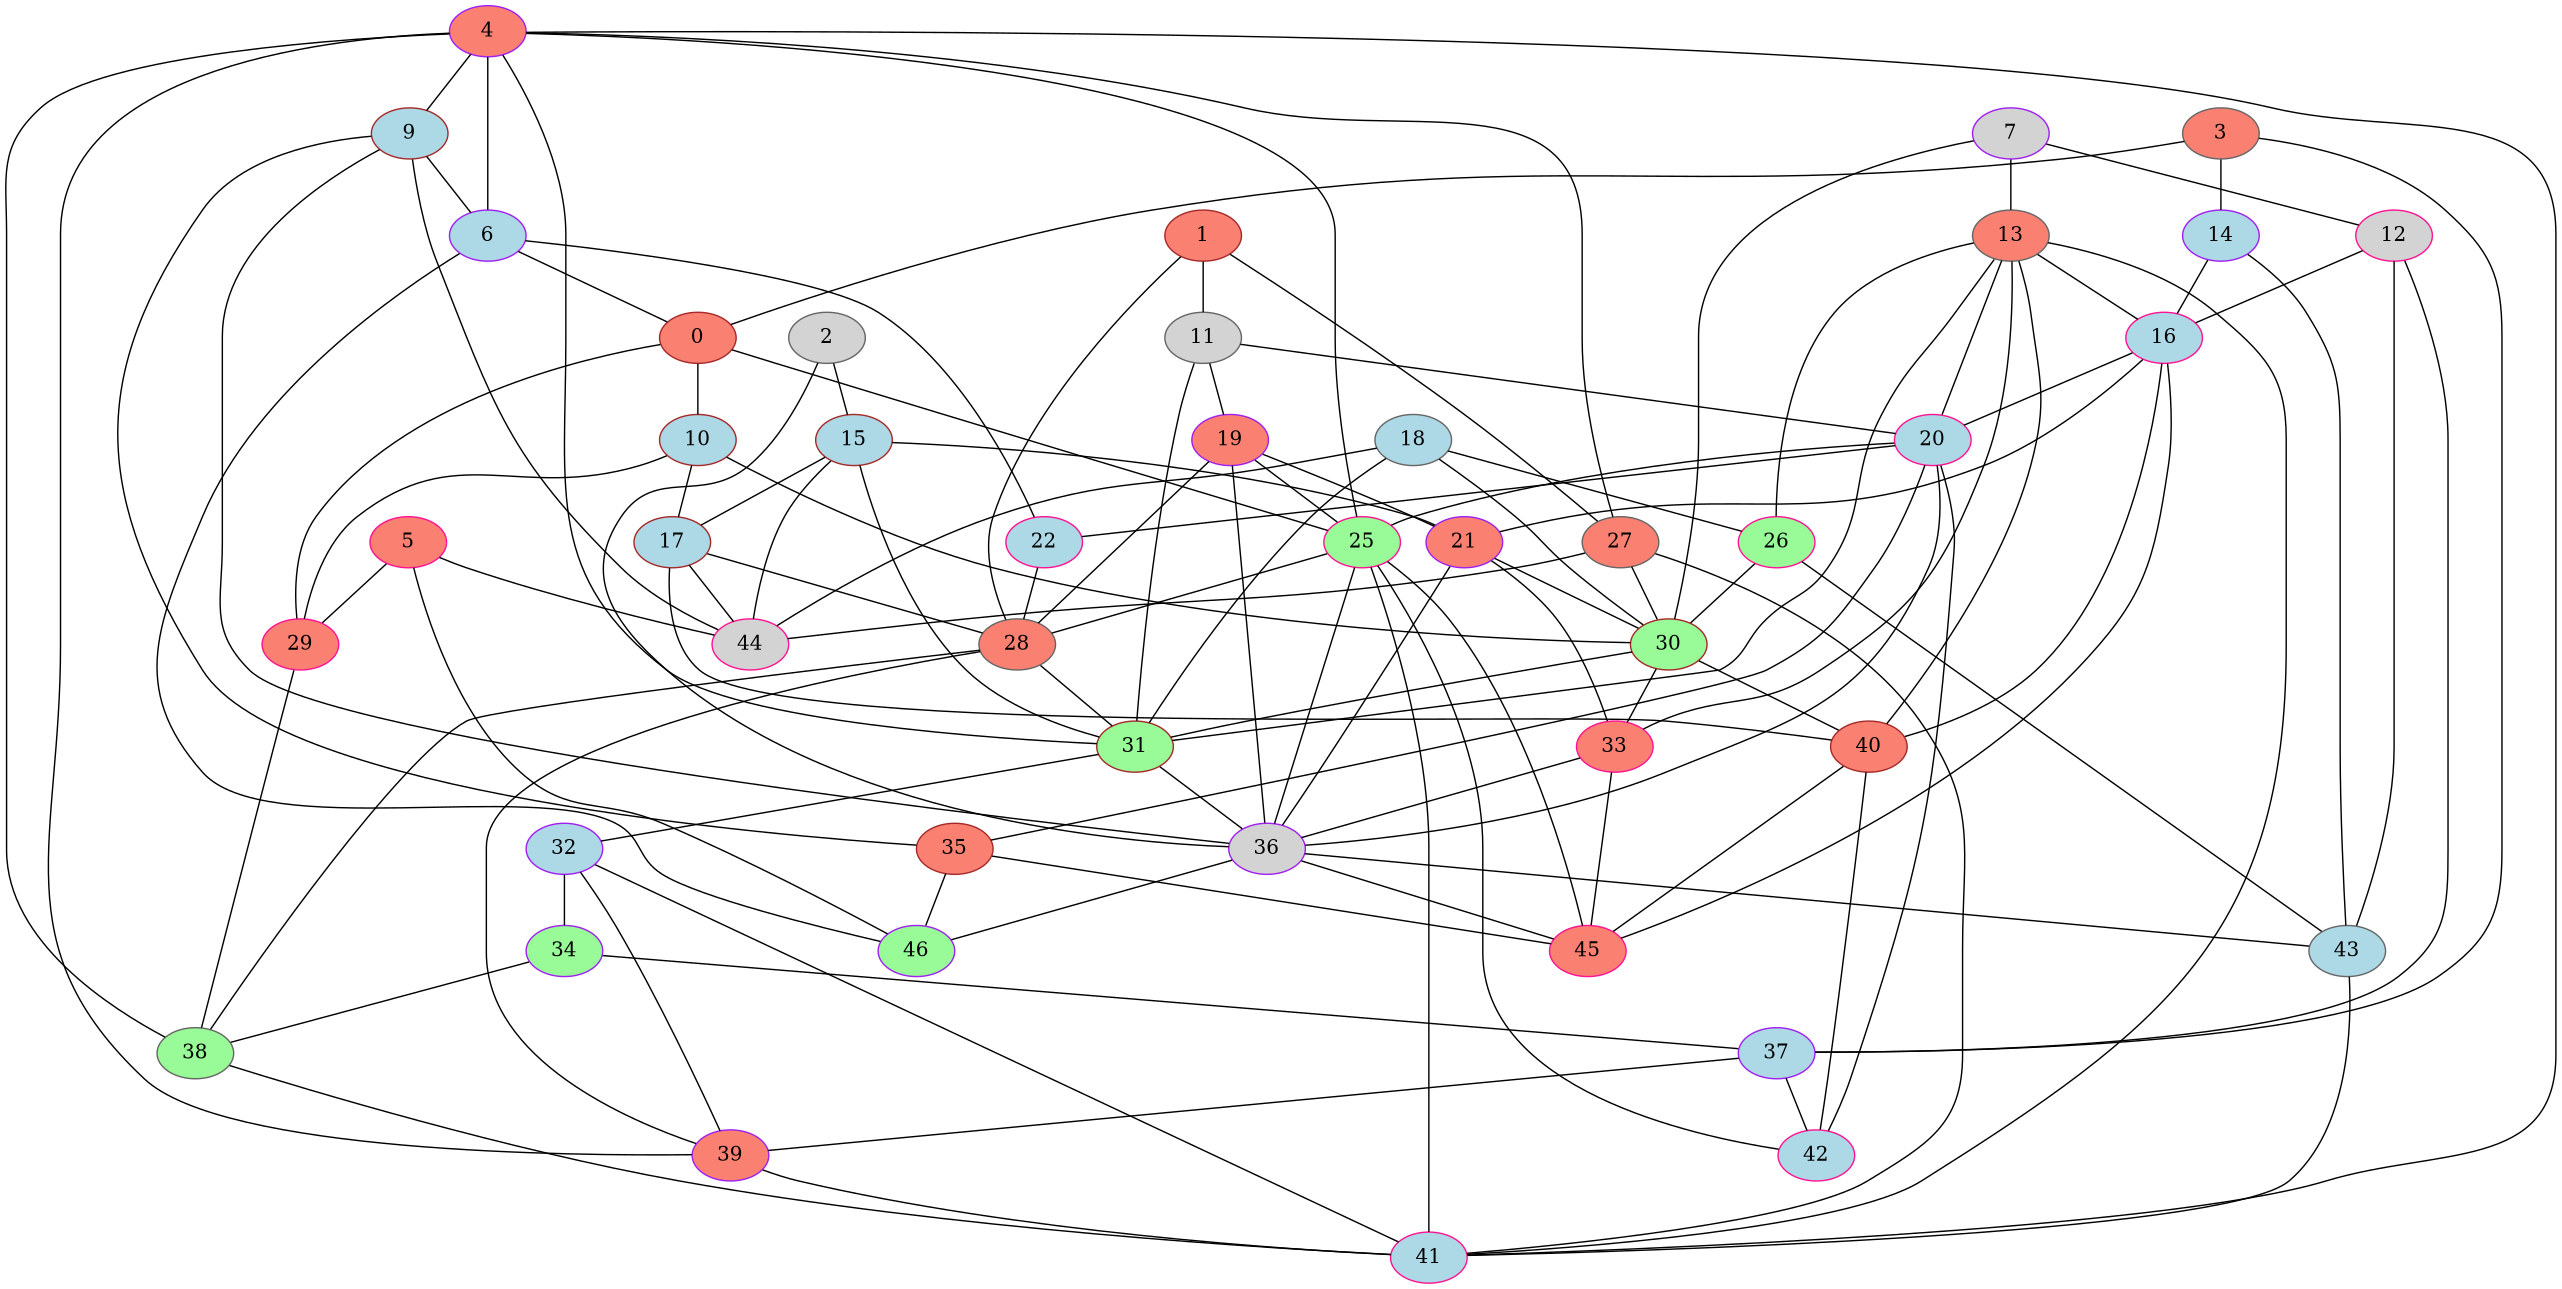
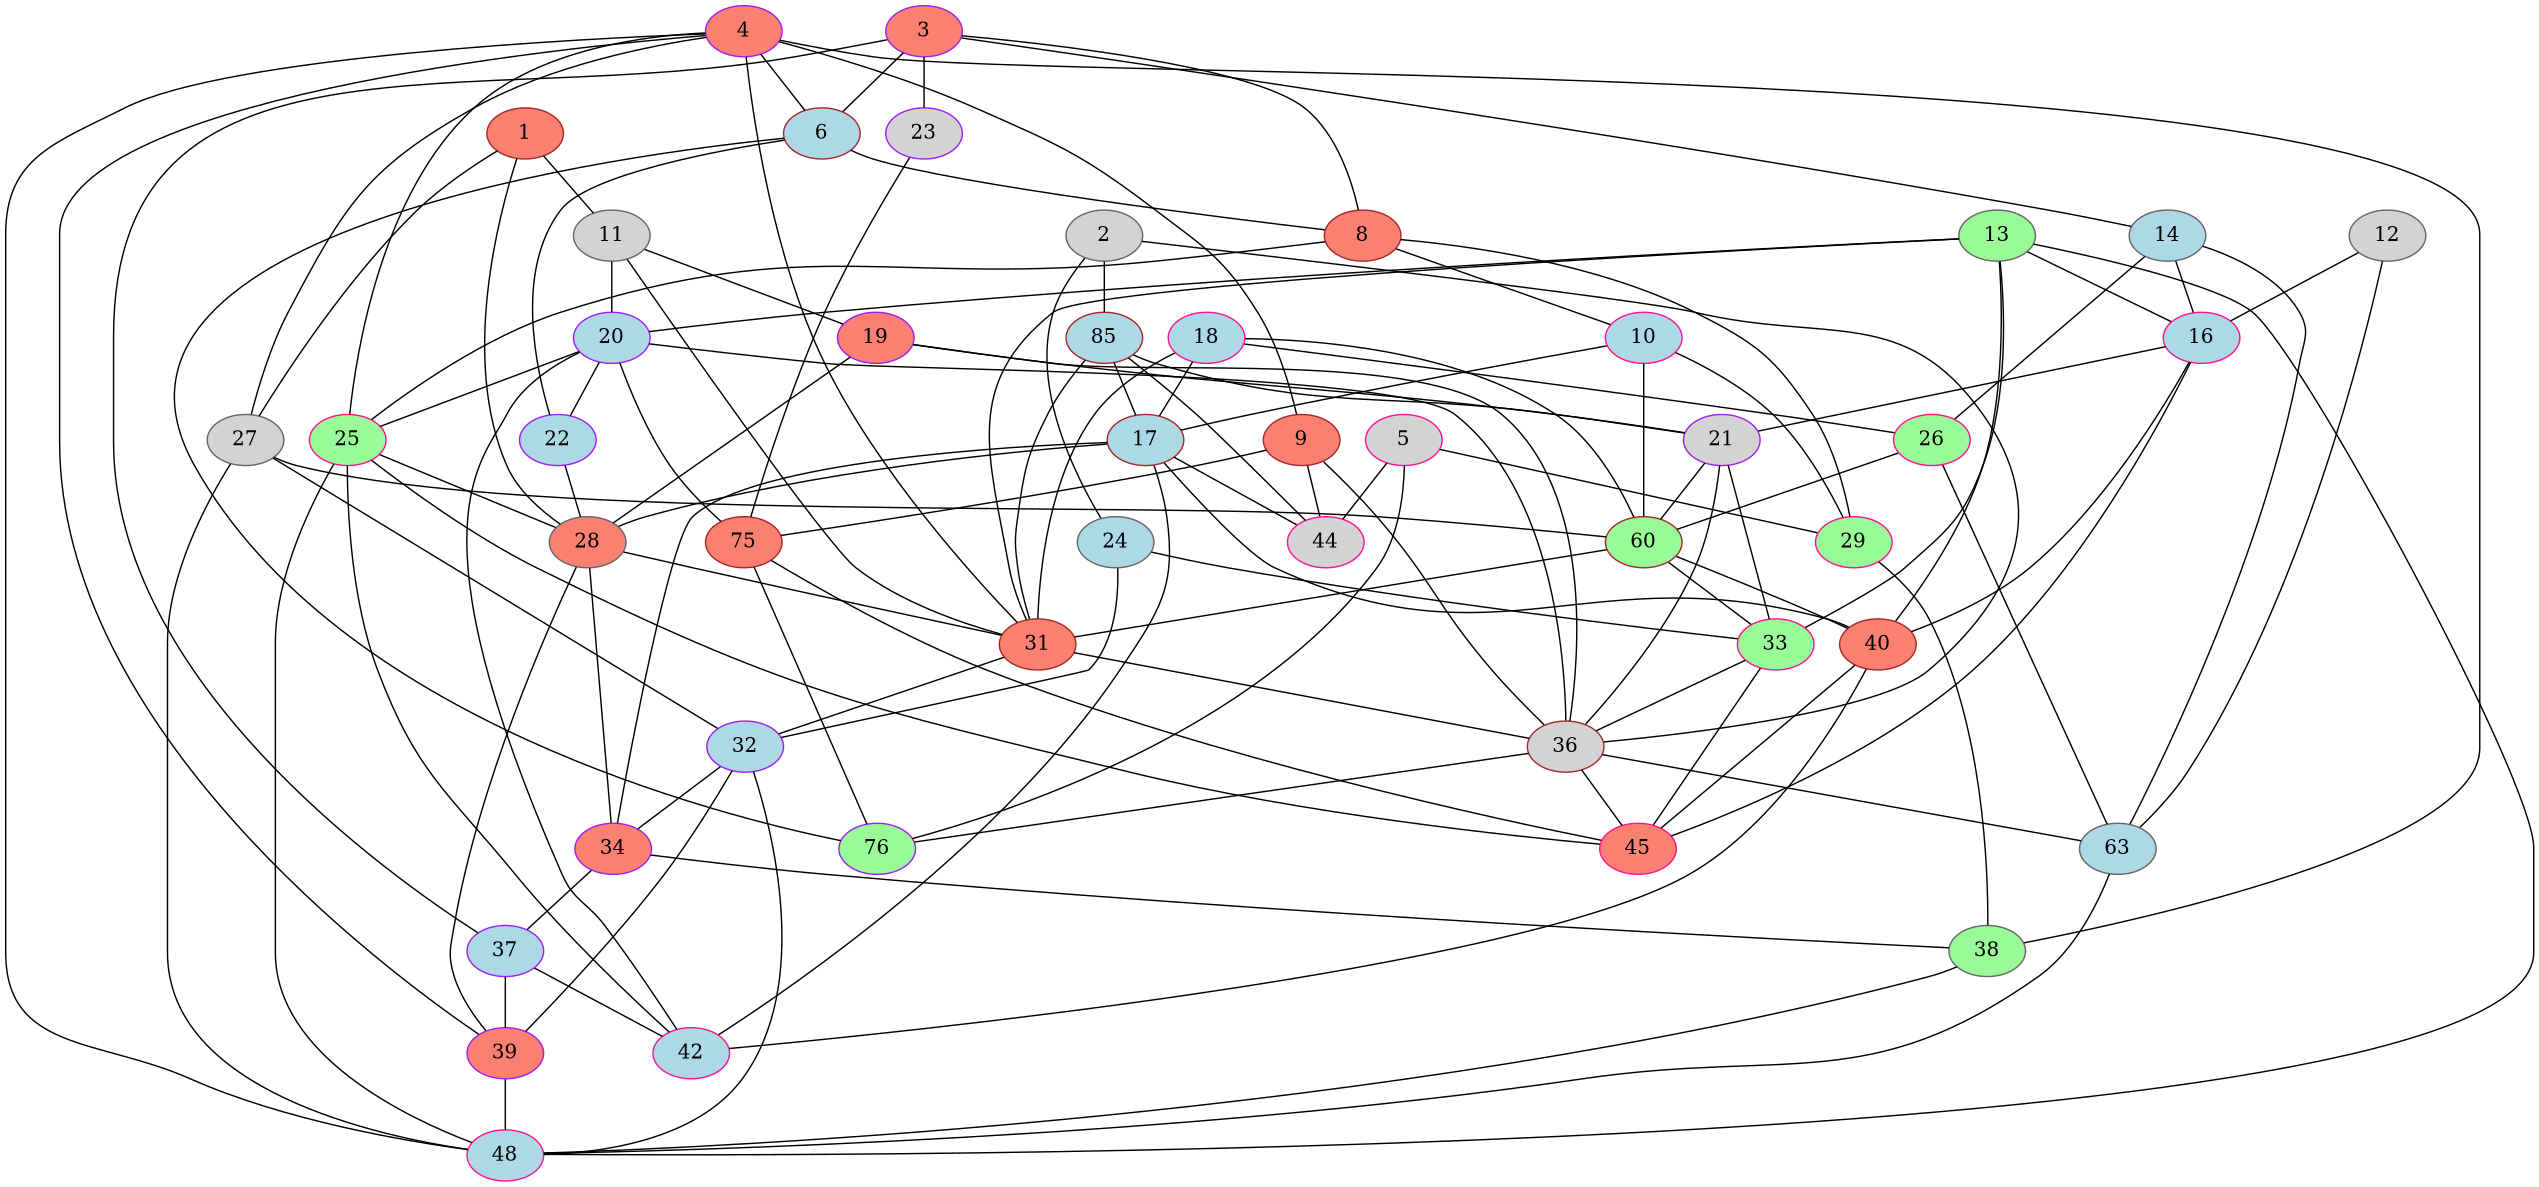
(410, 133) -> (1302, 440)
none -> (924, 133)
(2011, 133) -> none
(2221, 133) -> (924, 31)
(449, 185) -> (873, 82)
(488, 236) -> (822, 133)
(2011, 236) -> (1997, 236)
(2221, 236) -> (2167, 236)
(2394, 236) -> (2388, 236)
(1818, 336) -> (2050, 338)
(698, 338) -> (1363, 236)
(2052, 387) -> none
(698, 440) -> (1644, 338)
(854, 440) -> (1104, 338)
(1413, 440) -> (1207, 338)
(1933, 440) -> (612, 338)
(1064, 496) -> (1178, 386)
(1309, 500) -> none
none -> (692, 518)
(408, 542) -> (1404, 440)
(1044, 542) -> (558, 440)
none -> (1116, 542)
(1464, 542) -> (1722, 440)
(1620, 542) -> (246, 440)
(1207, 601) -> (495, 593)
(300, 644) -> (1854, 542)
(1669, 644) -> (1644, 542)
(1315, 696) -> none
(523, 709) -> (600, 695)
(1135, 747) -> (1038, 644)
(1615, 747) -> (1776, 644)
none -> (1016, 796)
(955, 849) -> (744, 542)
(1267, 849) -> (1566, 747)
(2442, 920) -> none
(564, 951) -> (613, 849)
(916, 951) -> (877, 849)
(2347, 951) -> (2118, 849)
(1429, 1258) -> (505, 1155)
